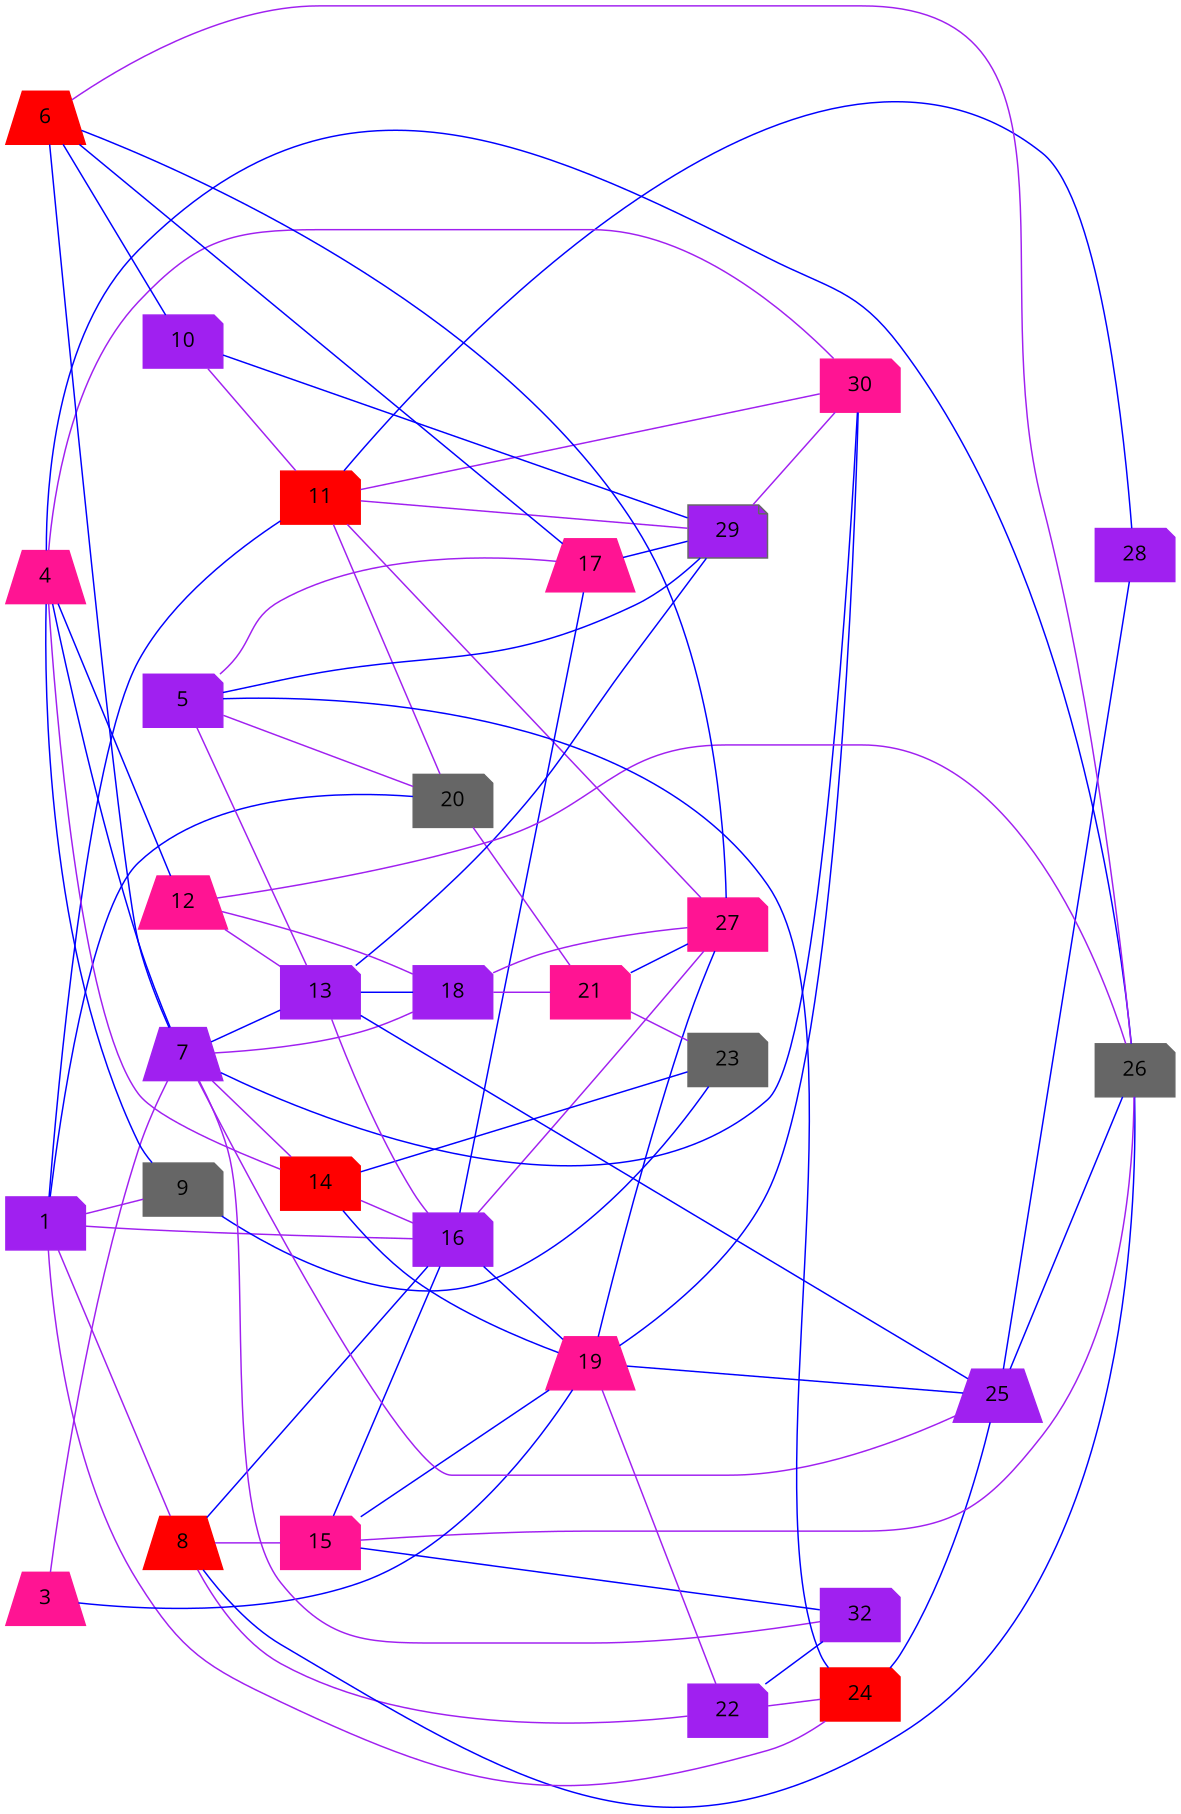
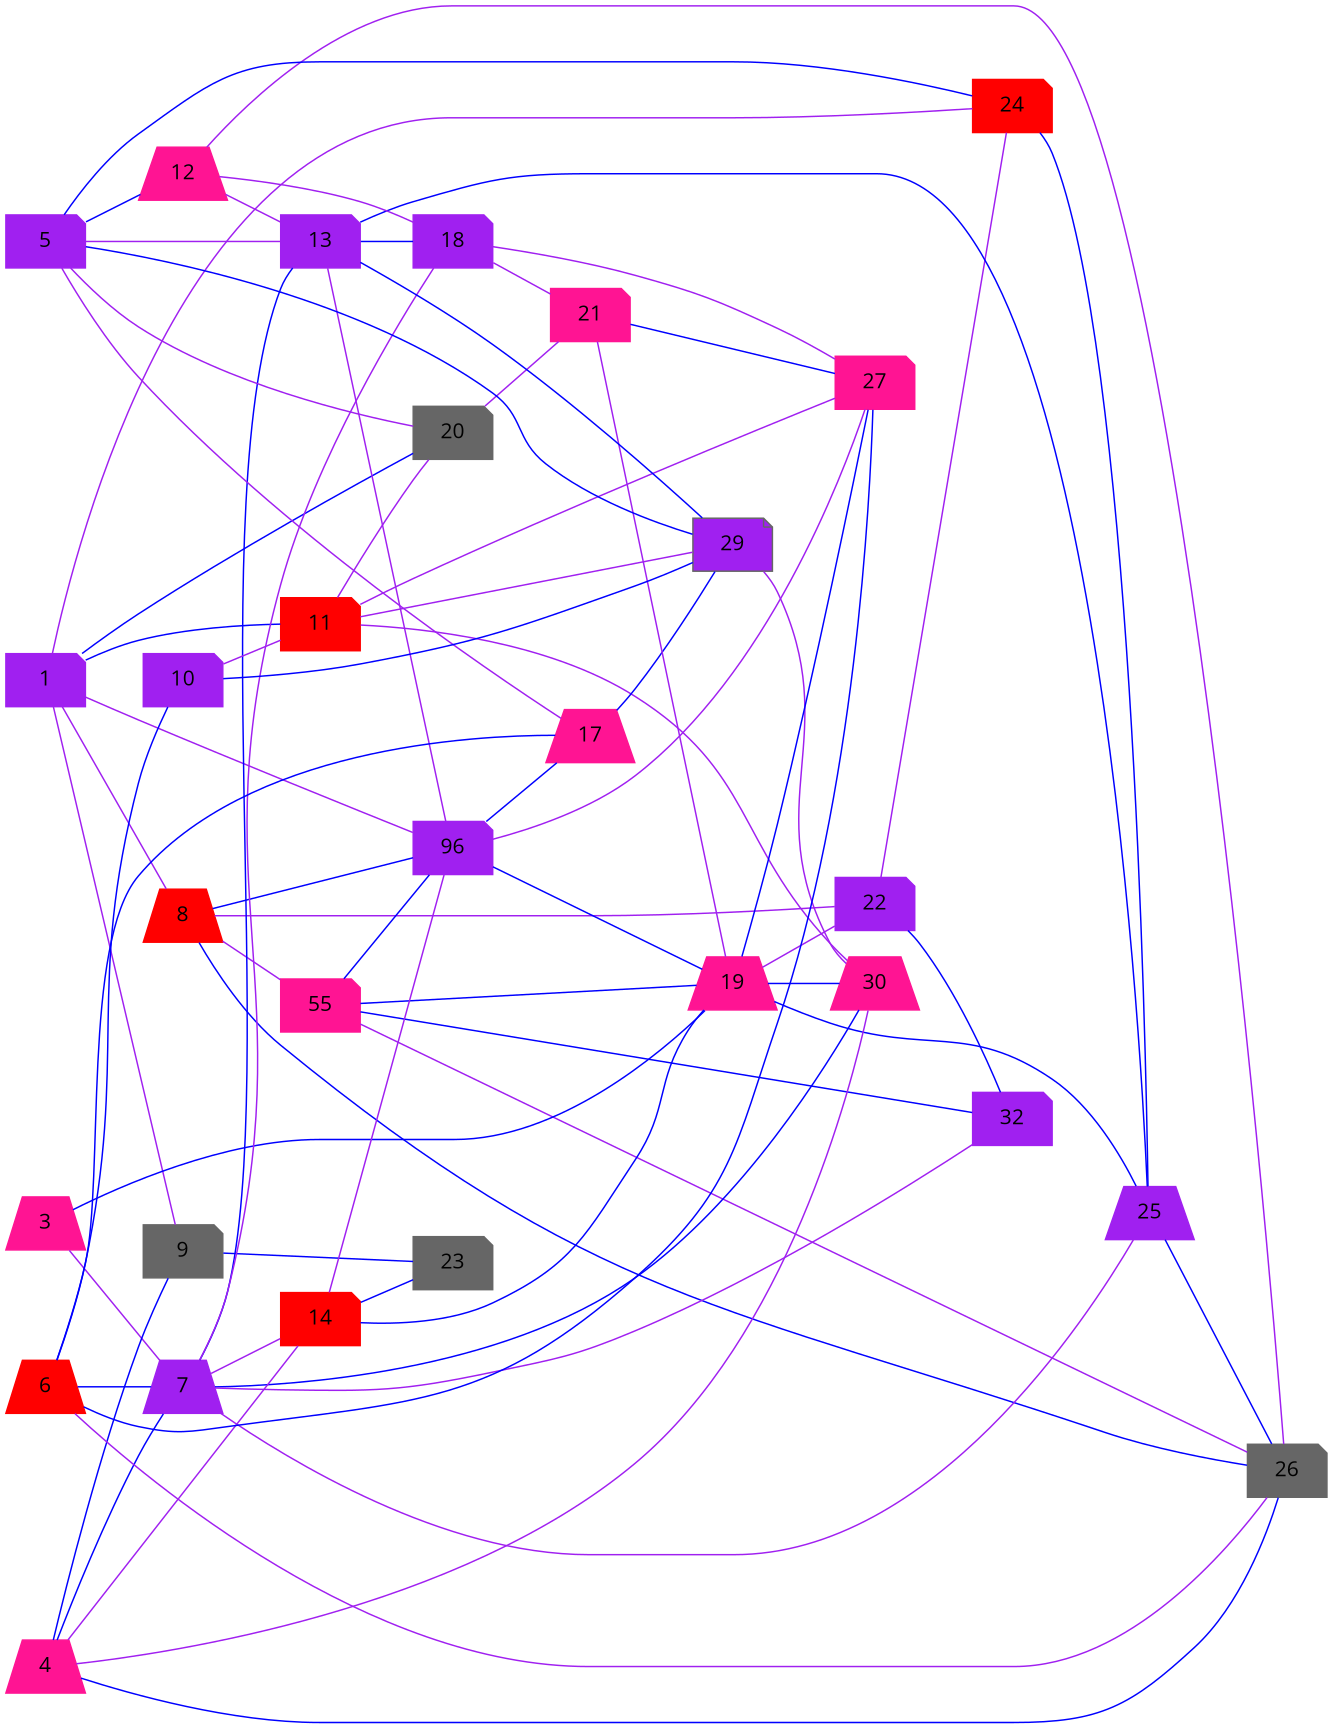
(860, 386) -> (875, 983)
(1135, 555) -> none
(123, 760) -> (113, 208)
(659, 1026) -> (658, 634)
(453, 1240) -> (453, 848)
(320, 1543) -> (320, 1006)
